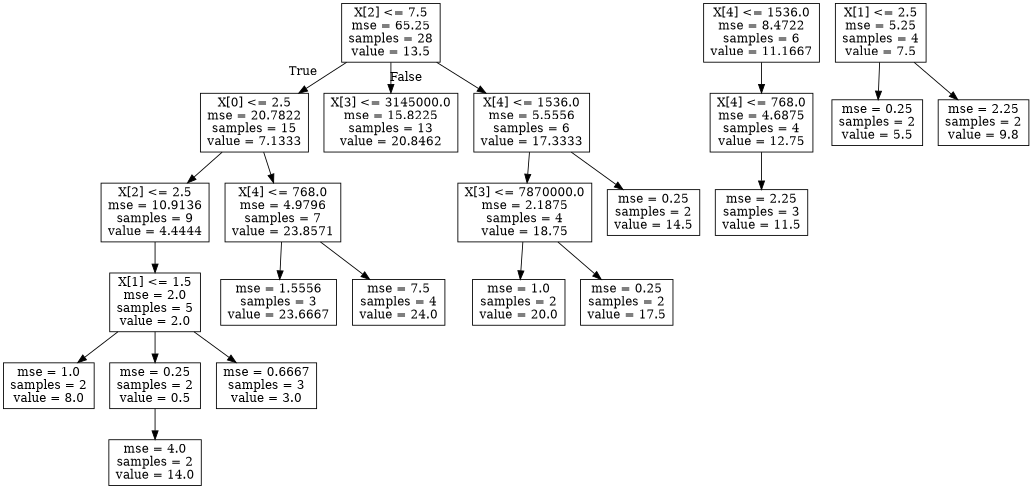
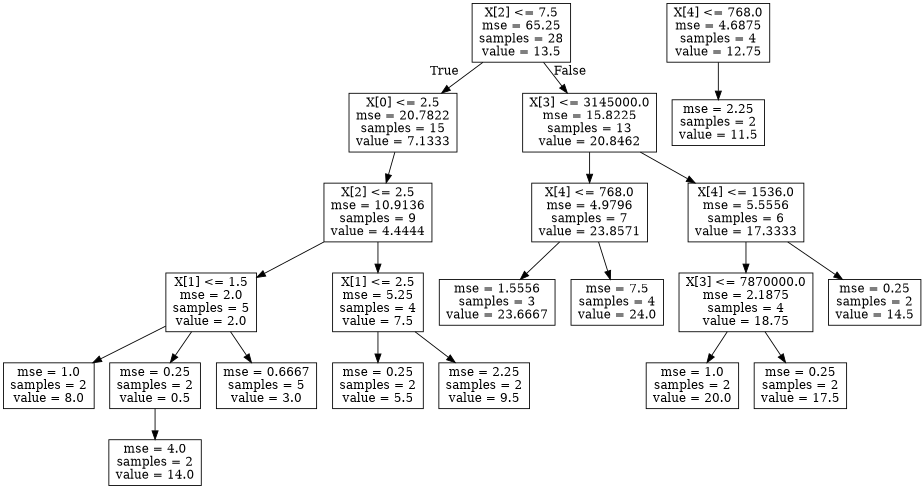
(762, 33) -> none
(458, 75) -> (664, 165)
(984, 123) -> (484, 386)
(267, 163) -> (590, 163)
(762, 213) -> (718, 123)
none -> (378, 253)
(267, 386) -> (267, 386)
